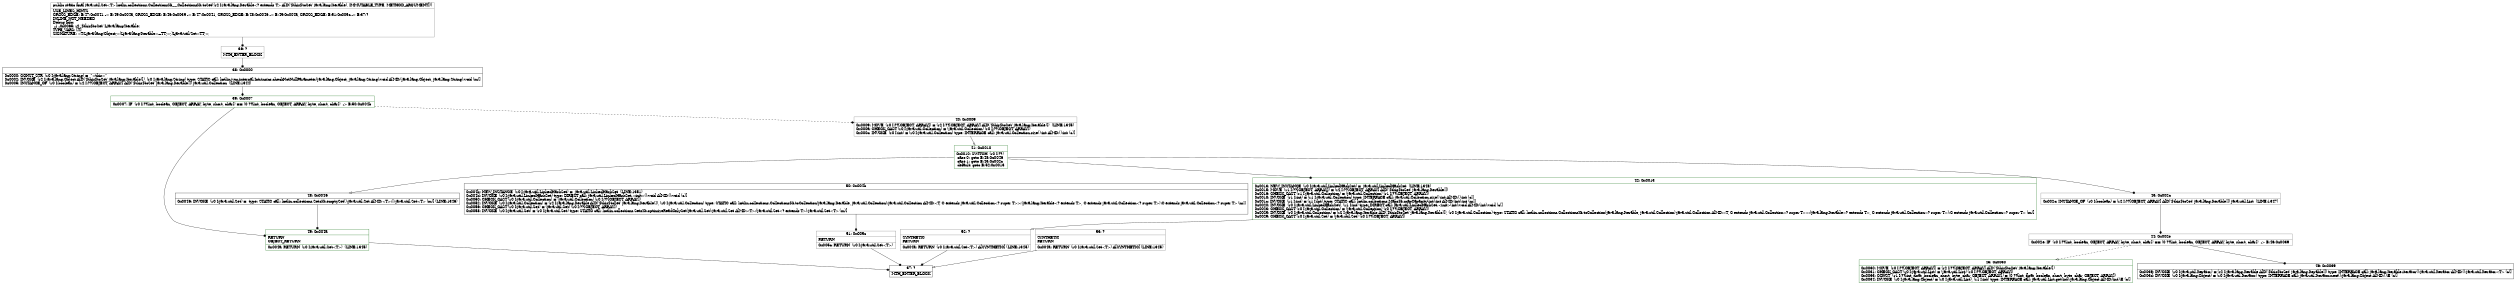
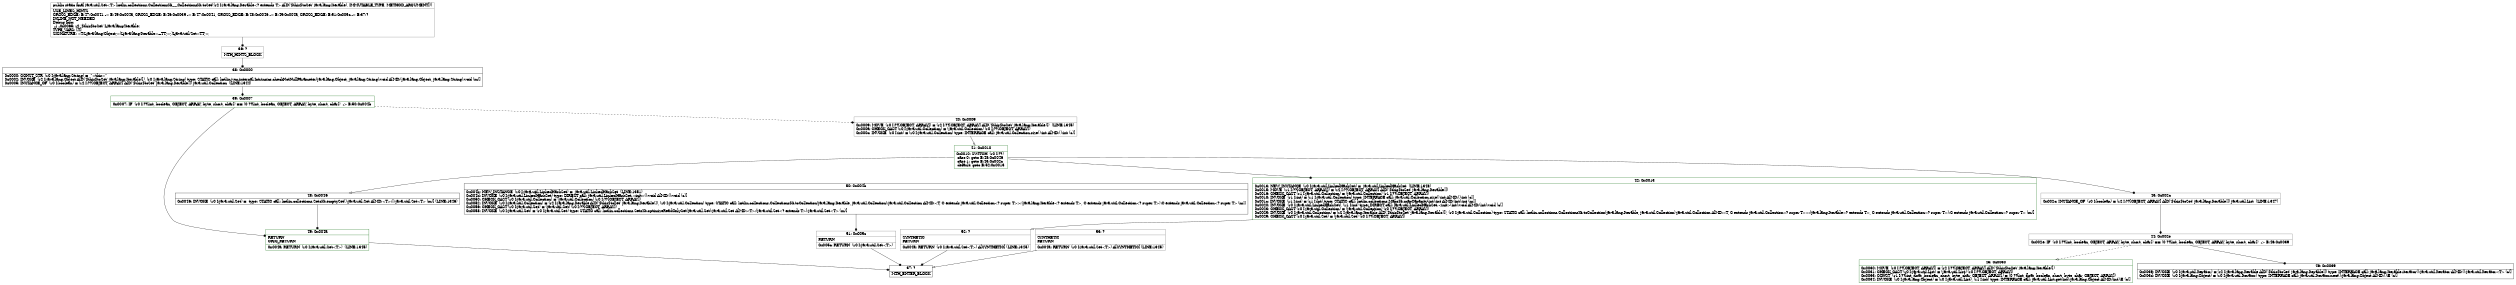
(243, 55) -> (243, 55)
(284, 242) -> (282, 242)
